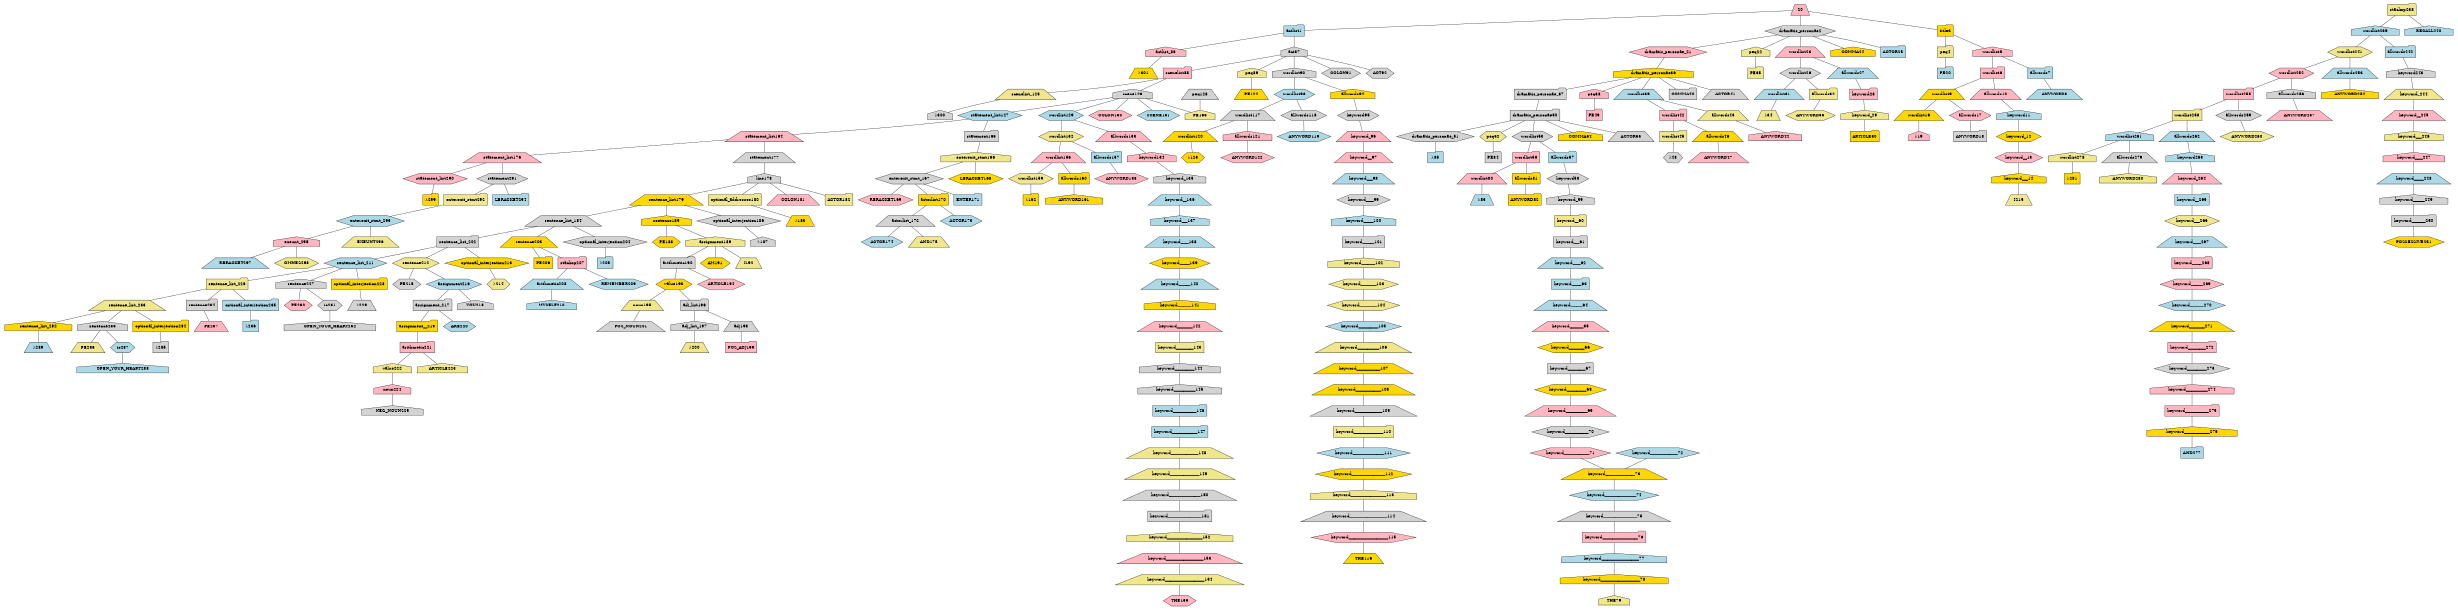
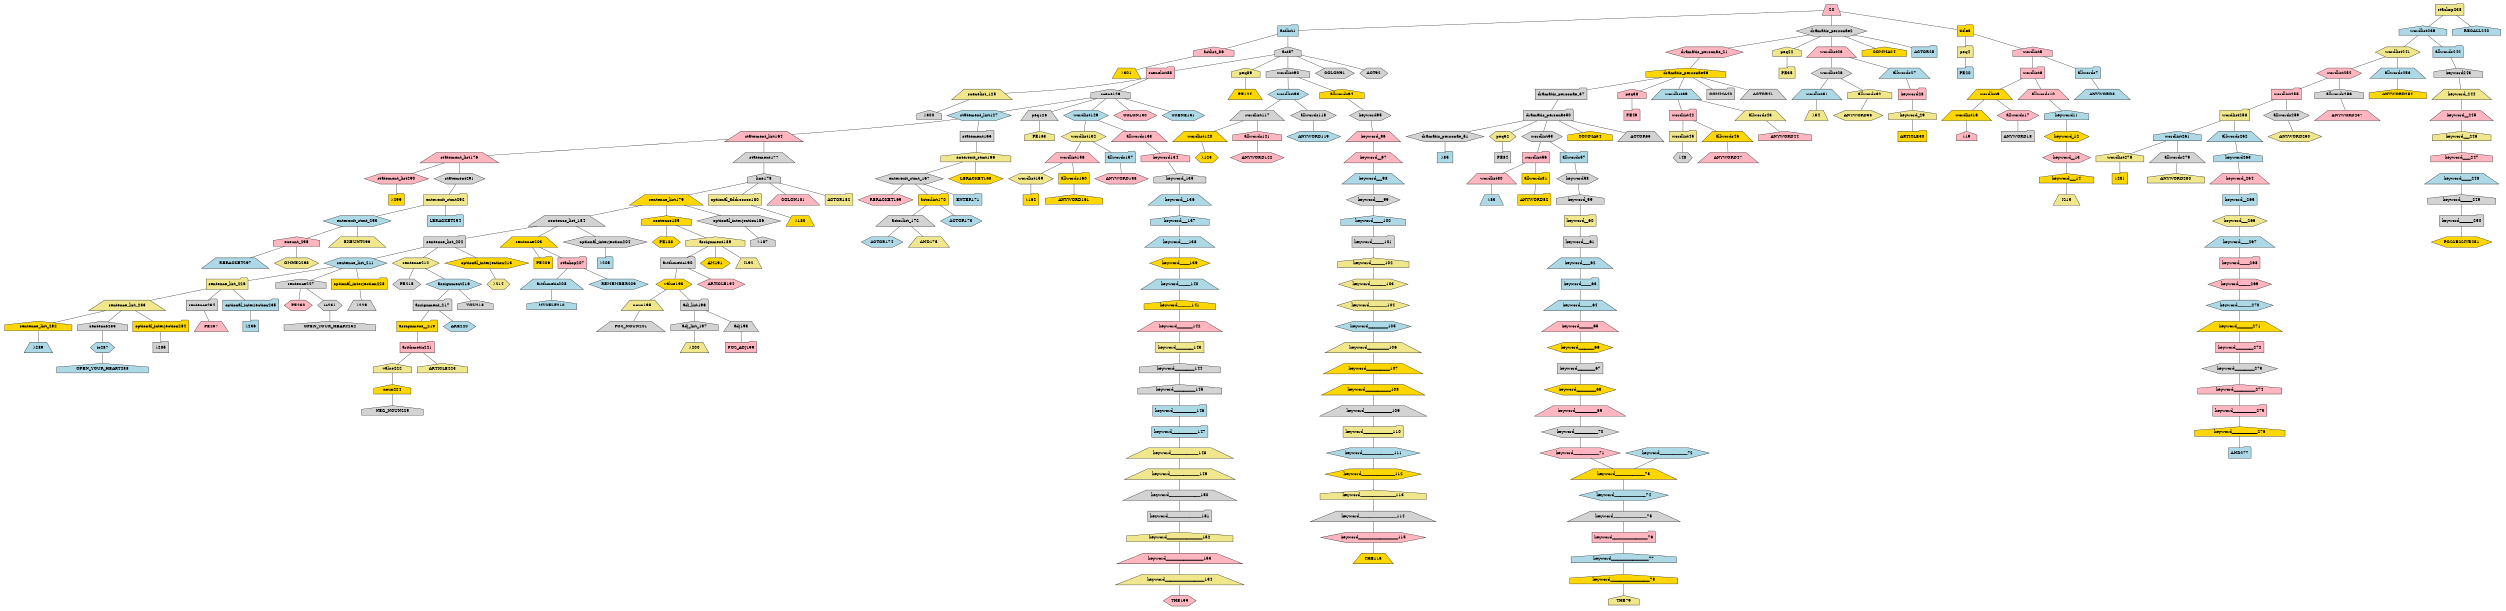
(1823, 94) -> (1870, 94)
(1168, 106) -> (1074, 105)
(507, 189) -> (445, 210)
(88, 348) -> none
(392, 390) -> (392, 390)
